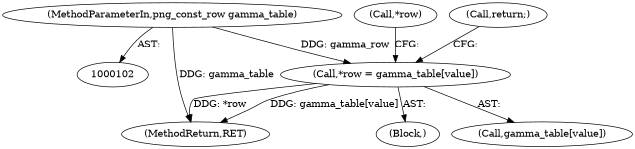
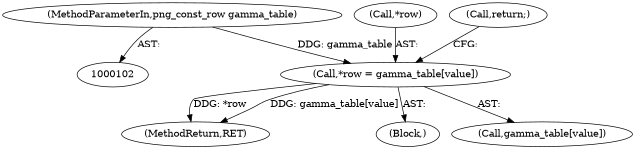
(345, 45) -> (345, 45)
(409, 45) -> (409, 45)
(176, 72) -> none
